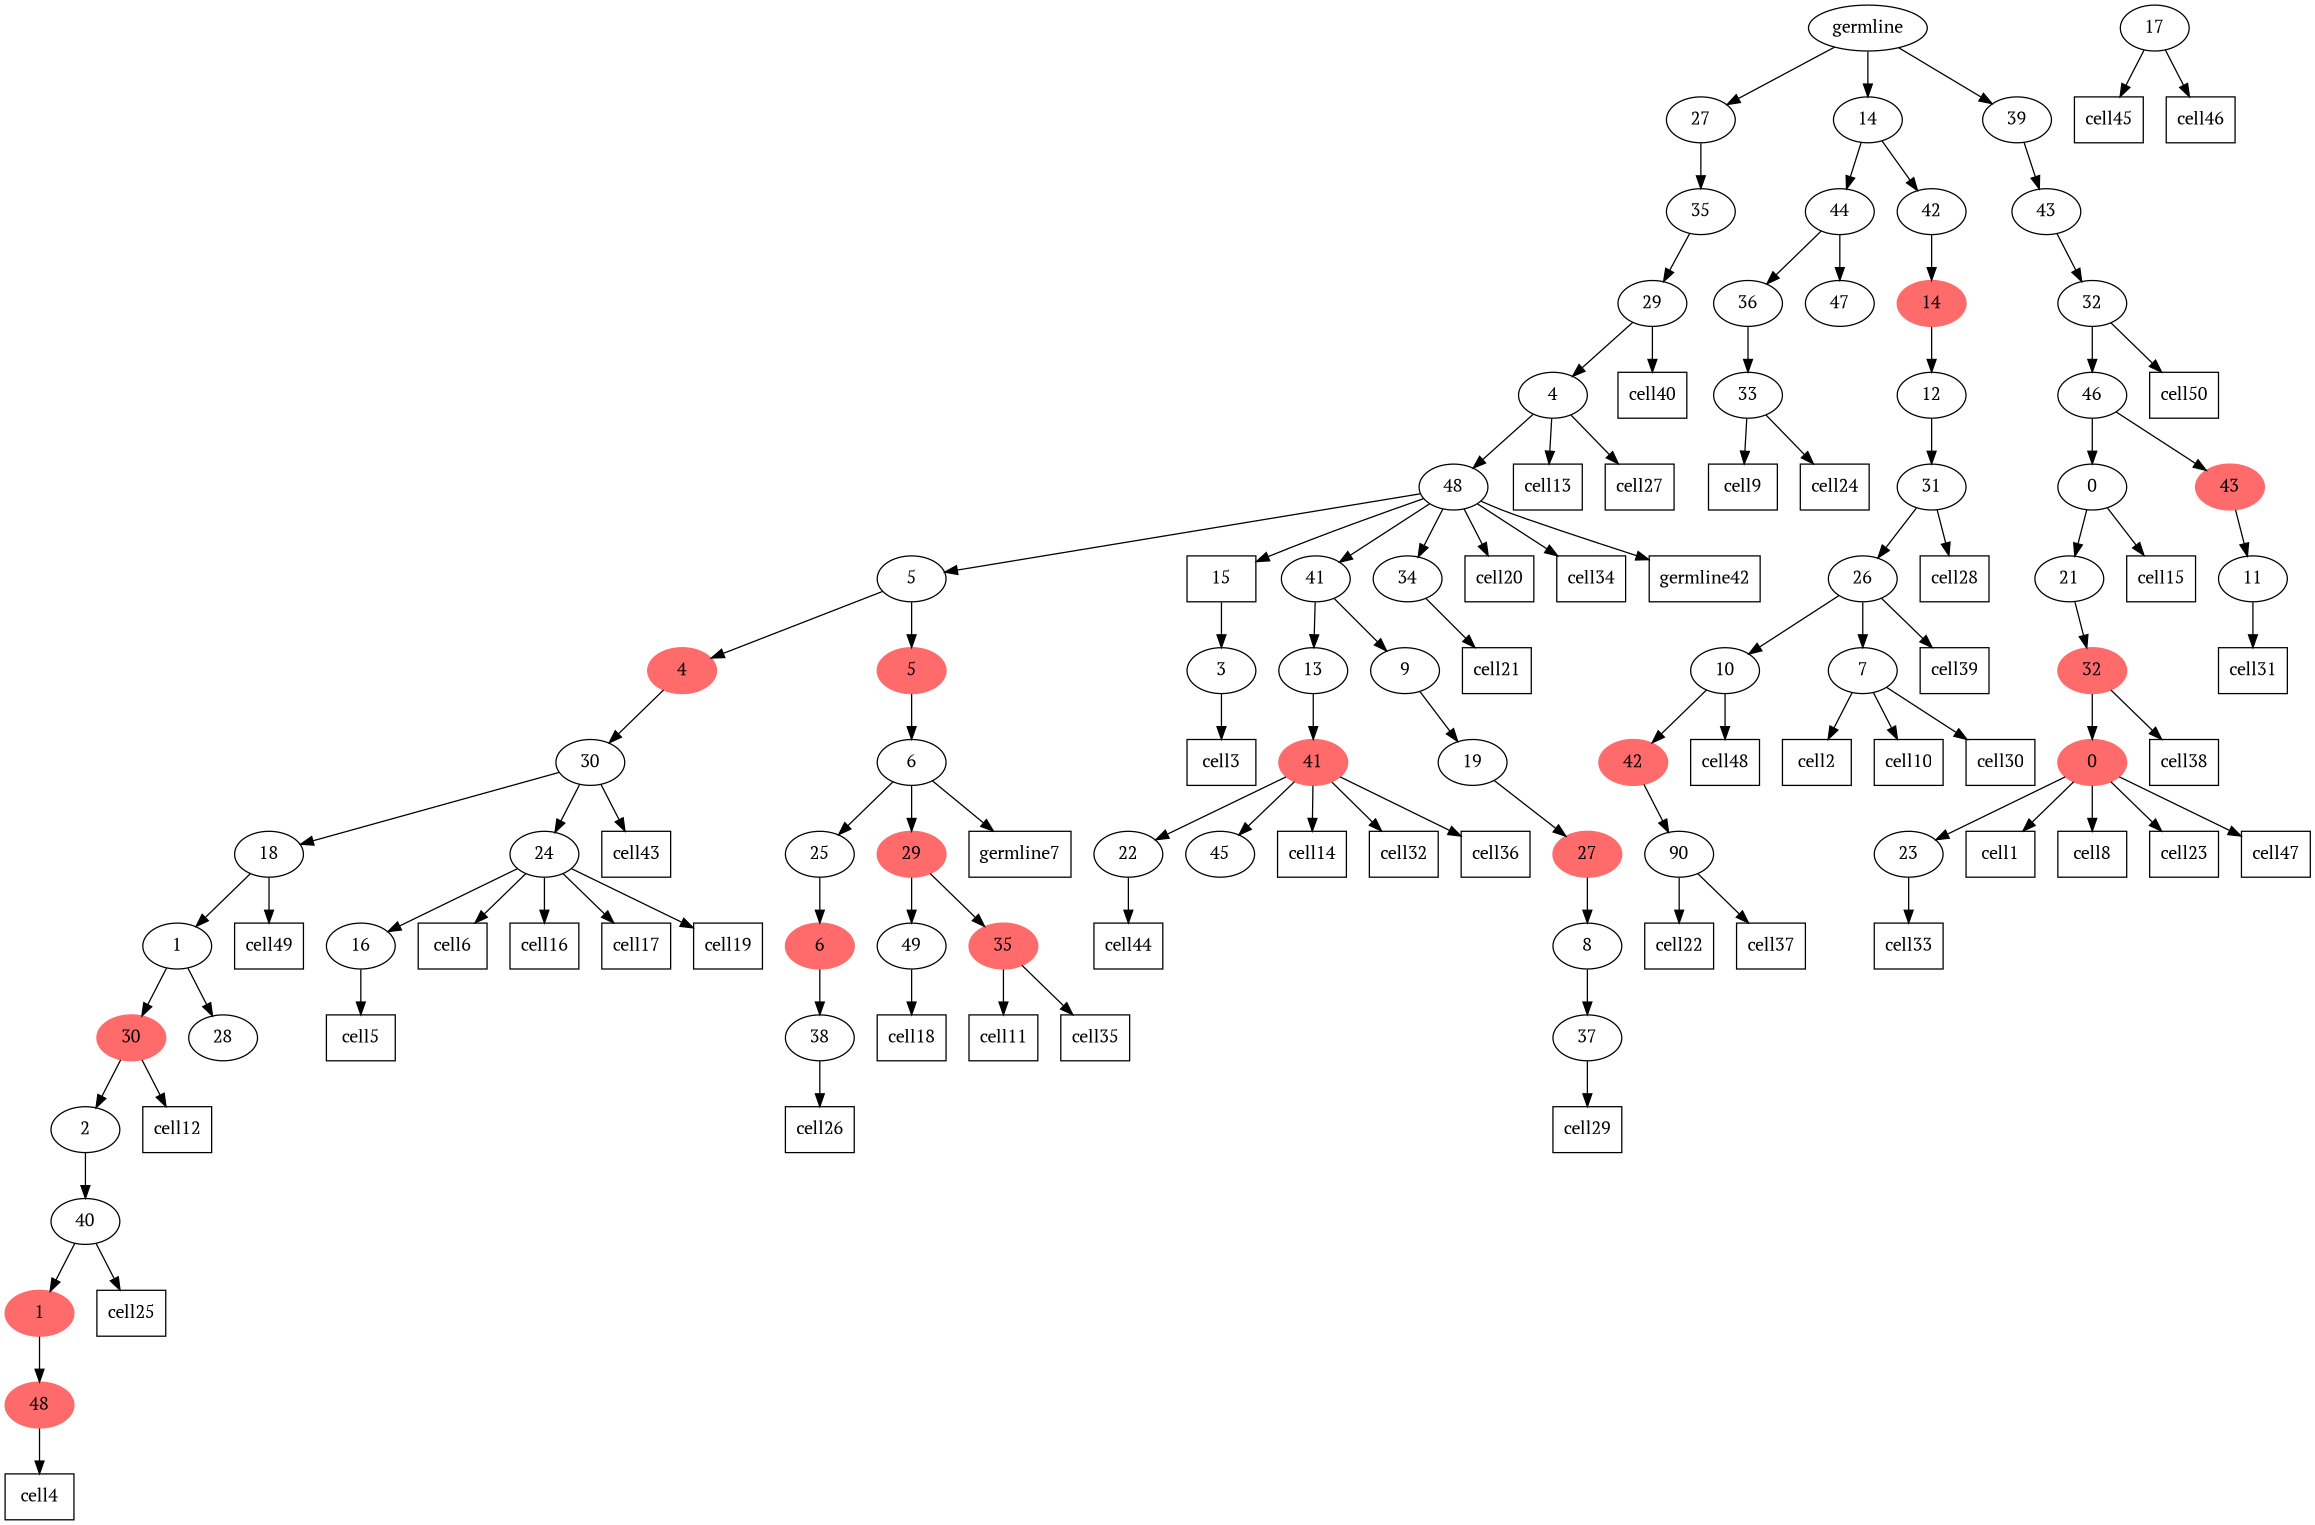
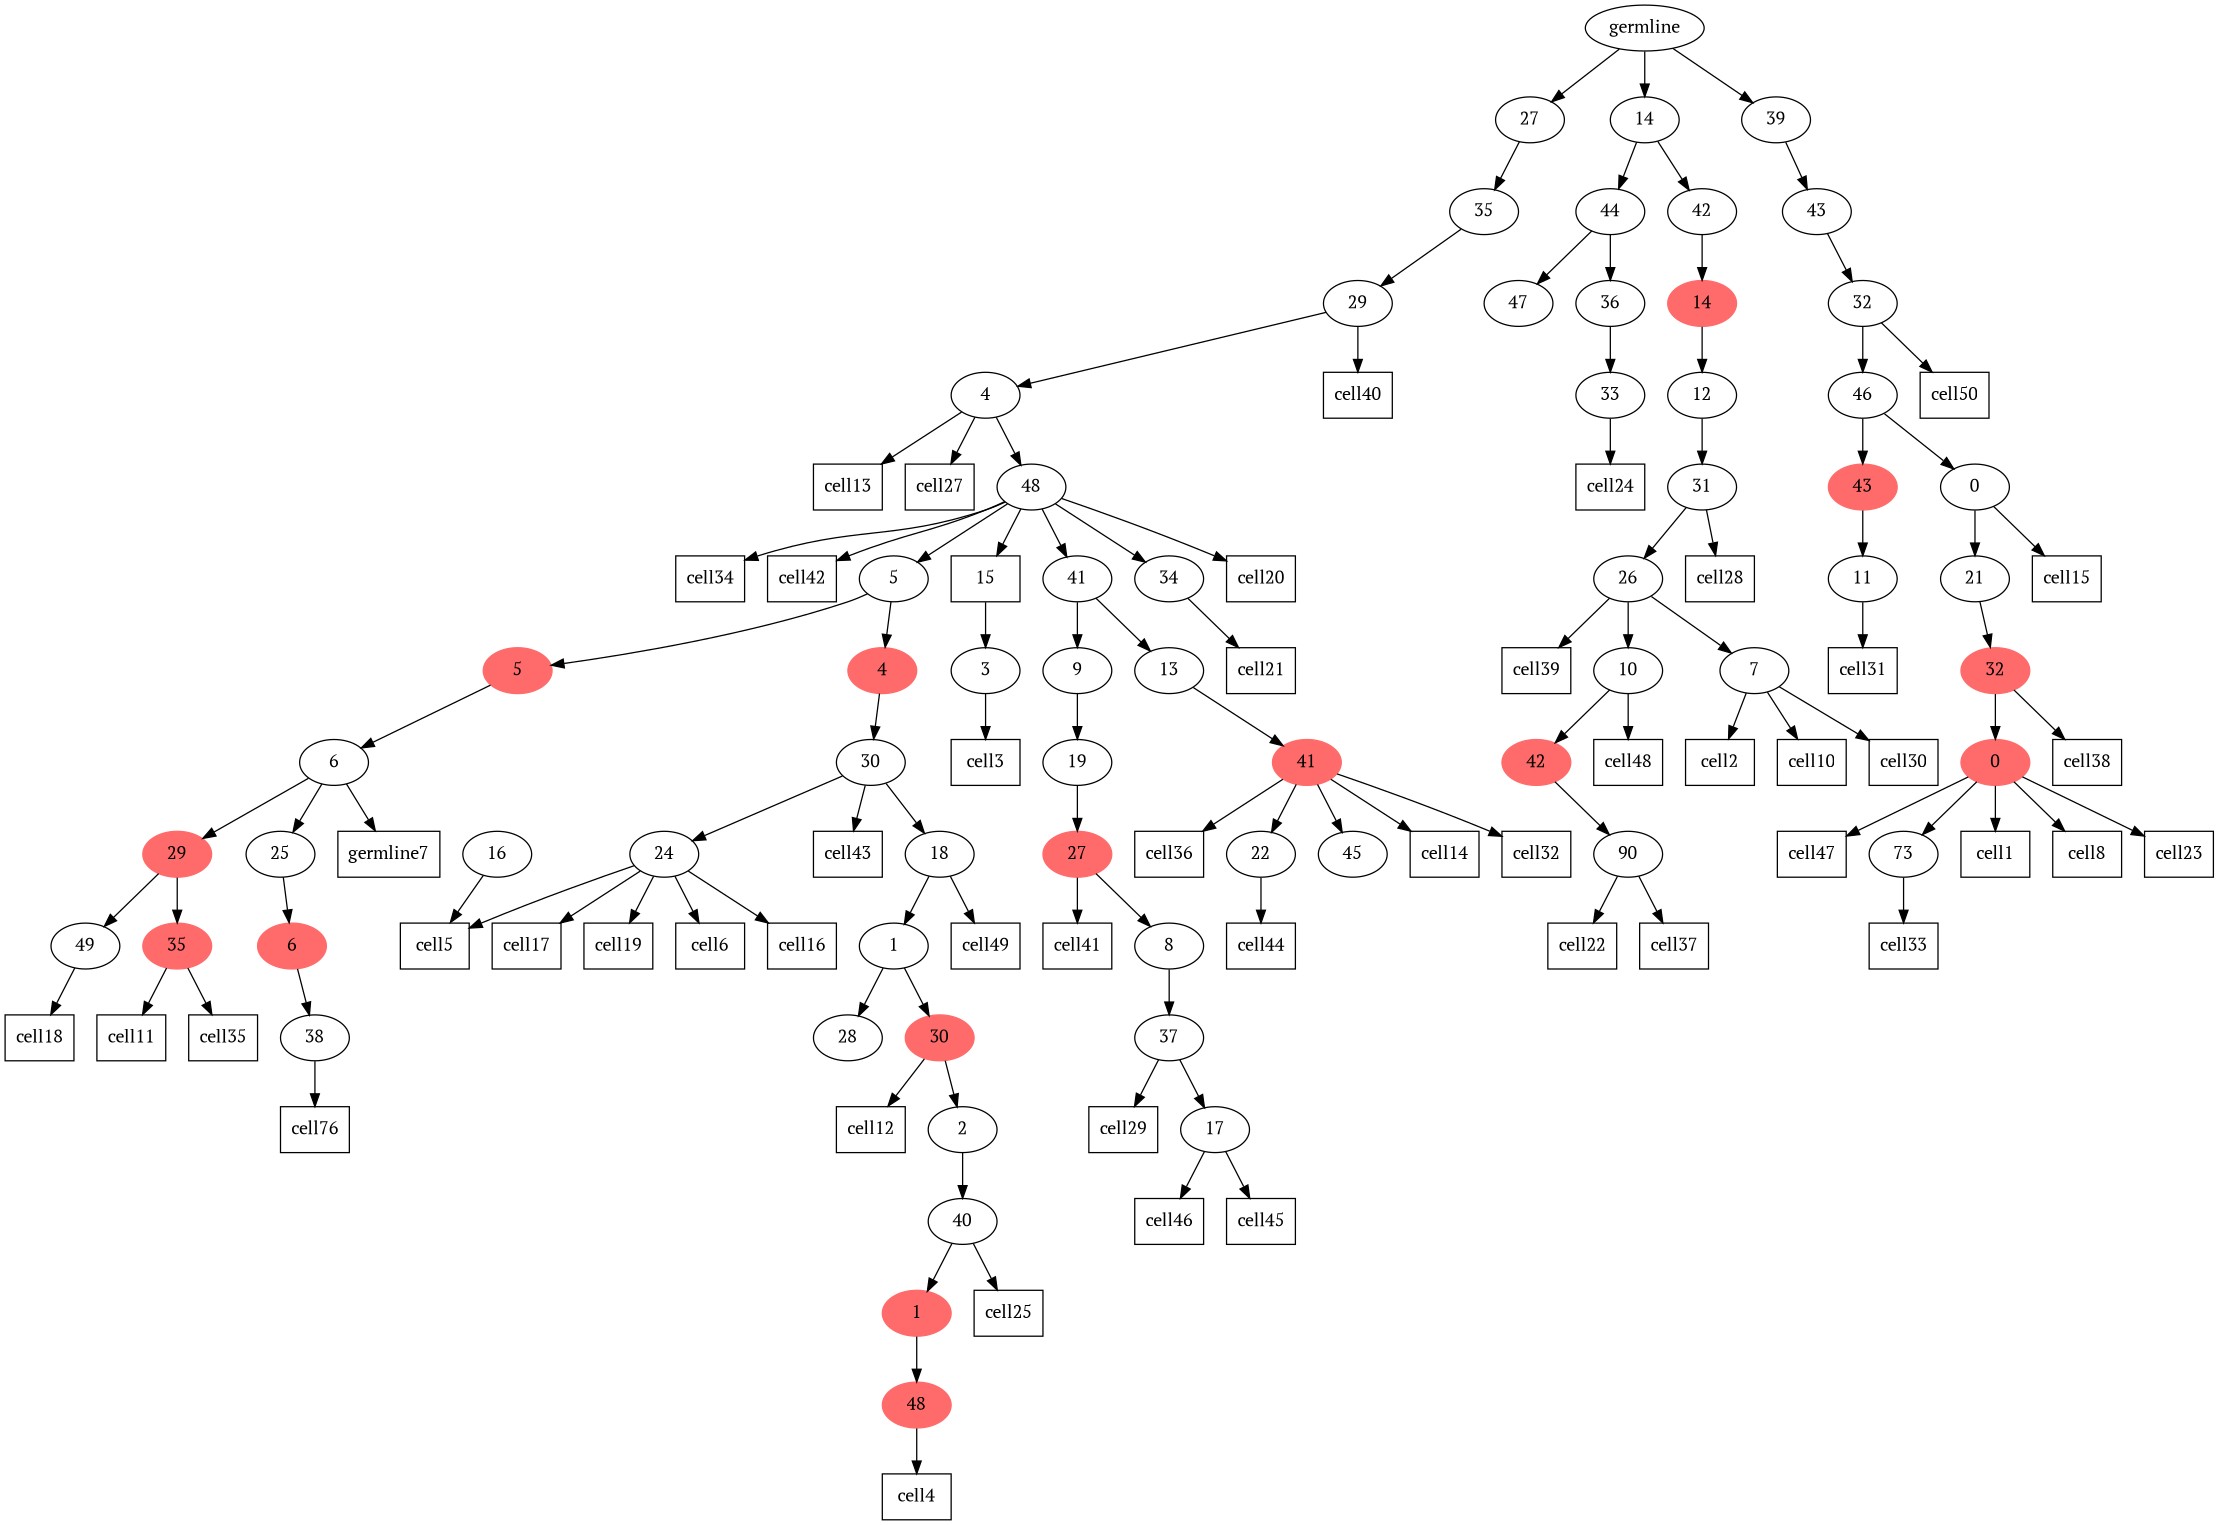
(1743, 487) -> none
(1705, 579) -> (802, 579)
(1909, 854) -> (1904, 854)
(459, 897) -> (557, 893)
none -> (1077, 946)
none -> (1189, 1078)
(820, 1130) -> (315, 1130)
